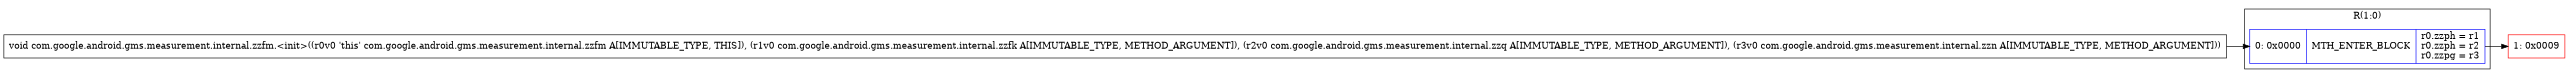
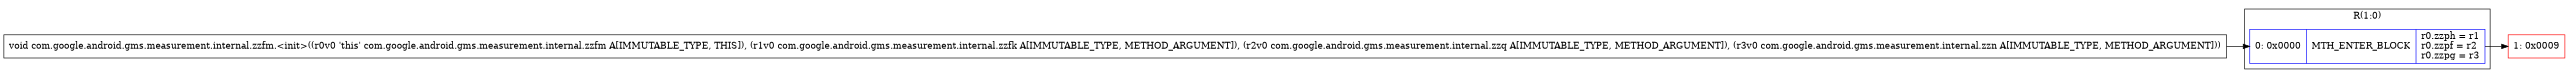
(2450, 46) -> (2449, 46)
